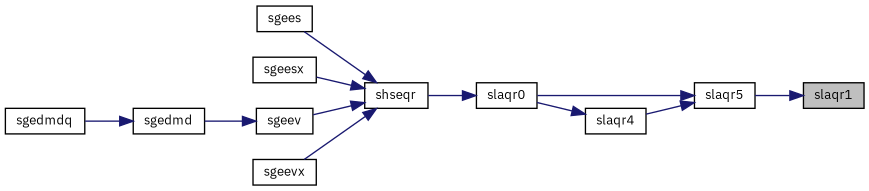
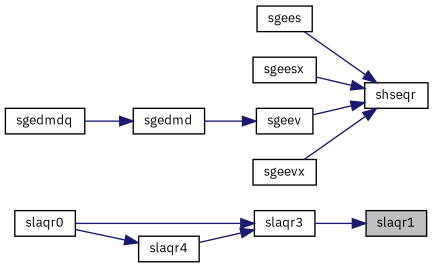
(445, 96) -> none
(725, 96) -> (285, 223)
